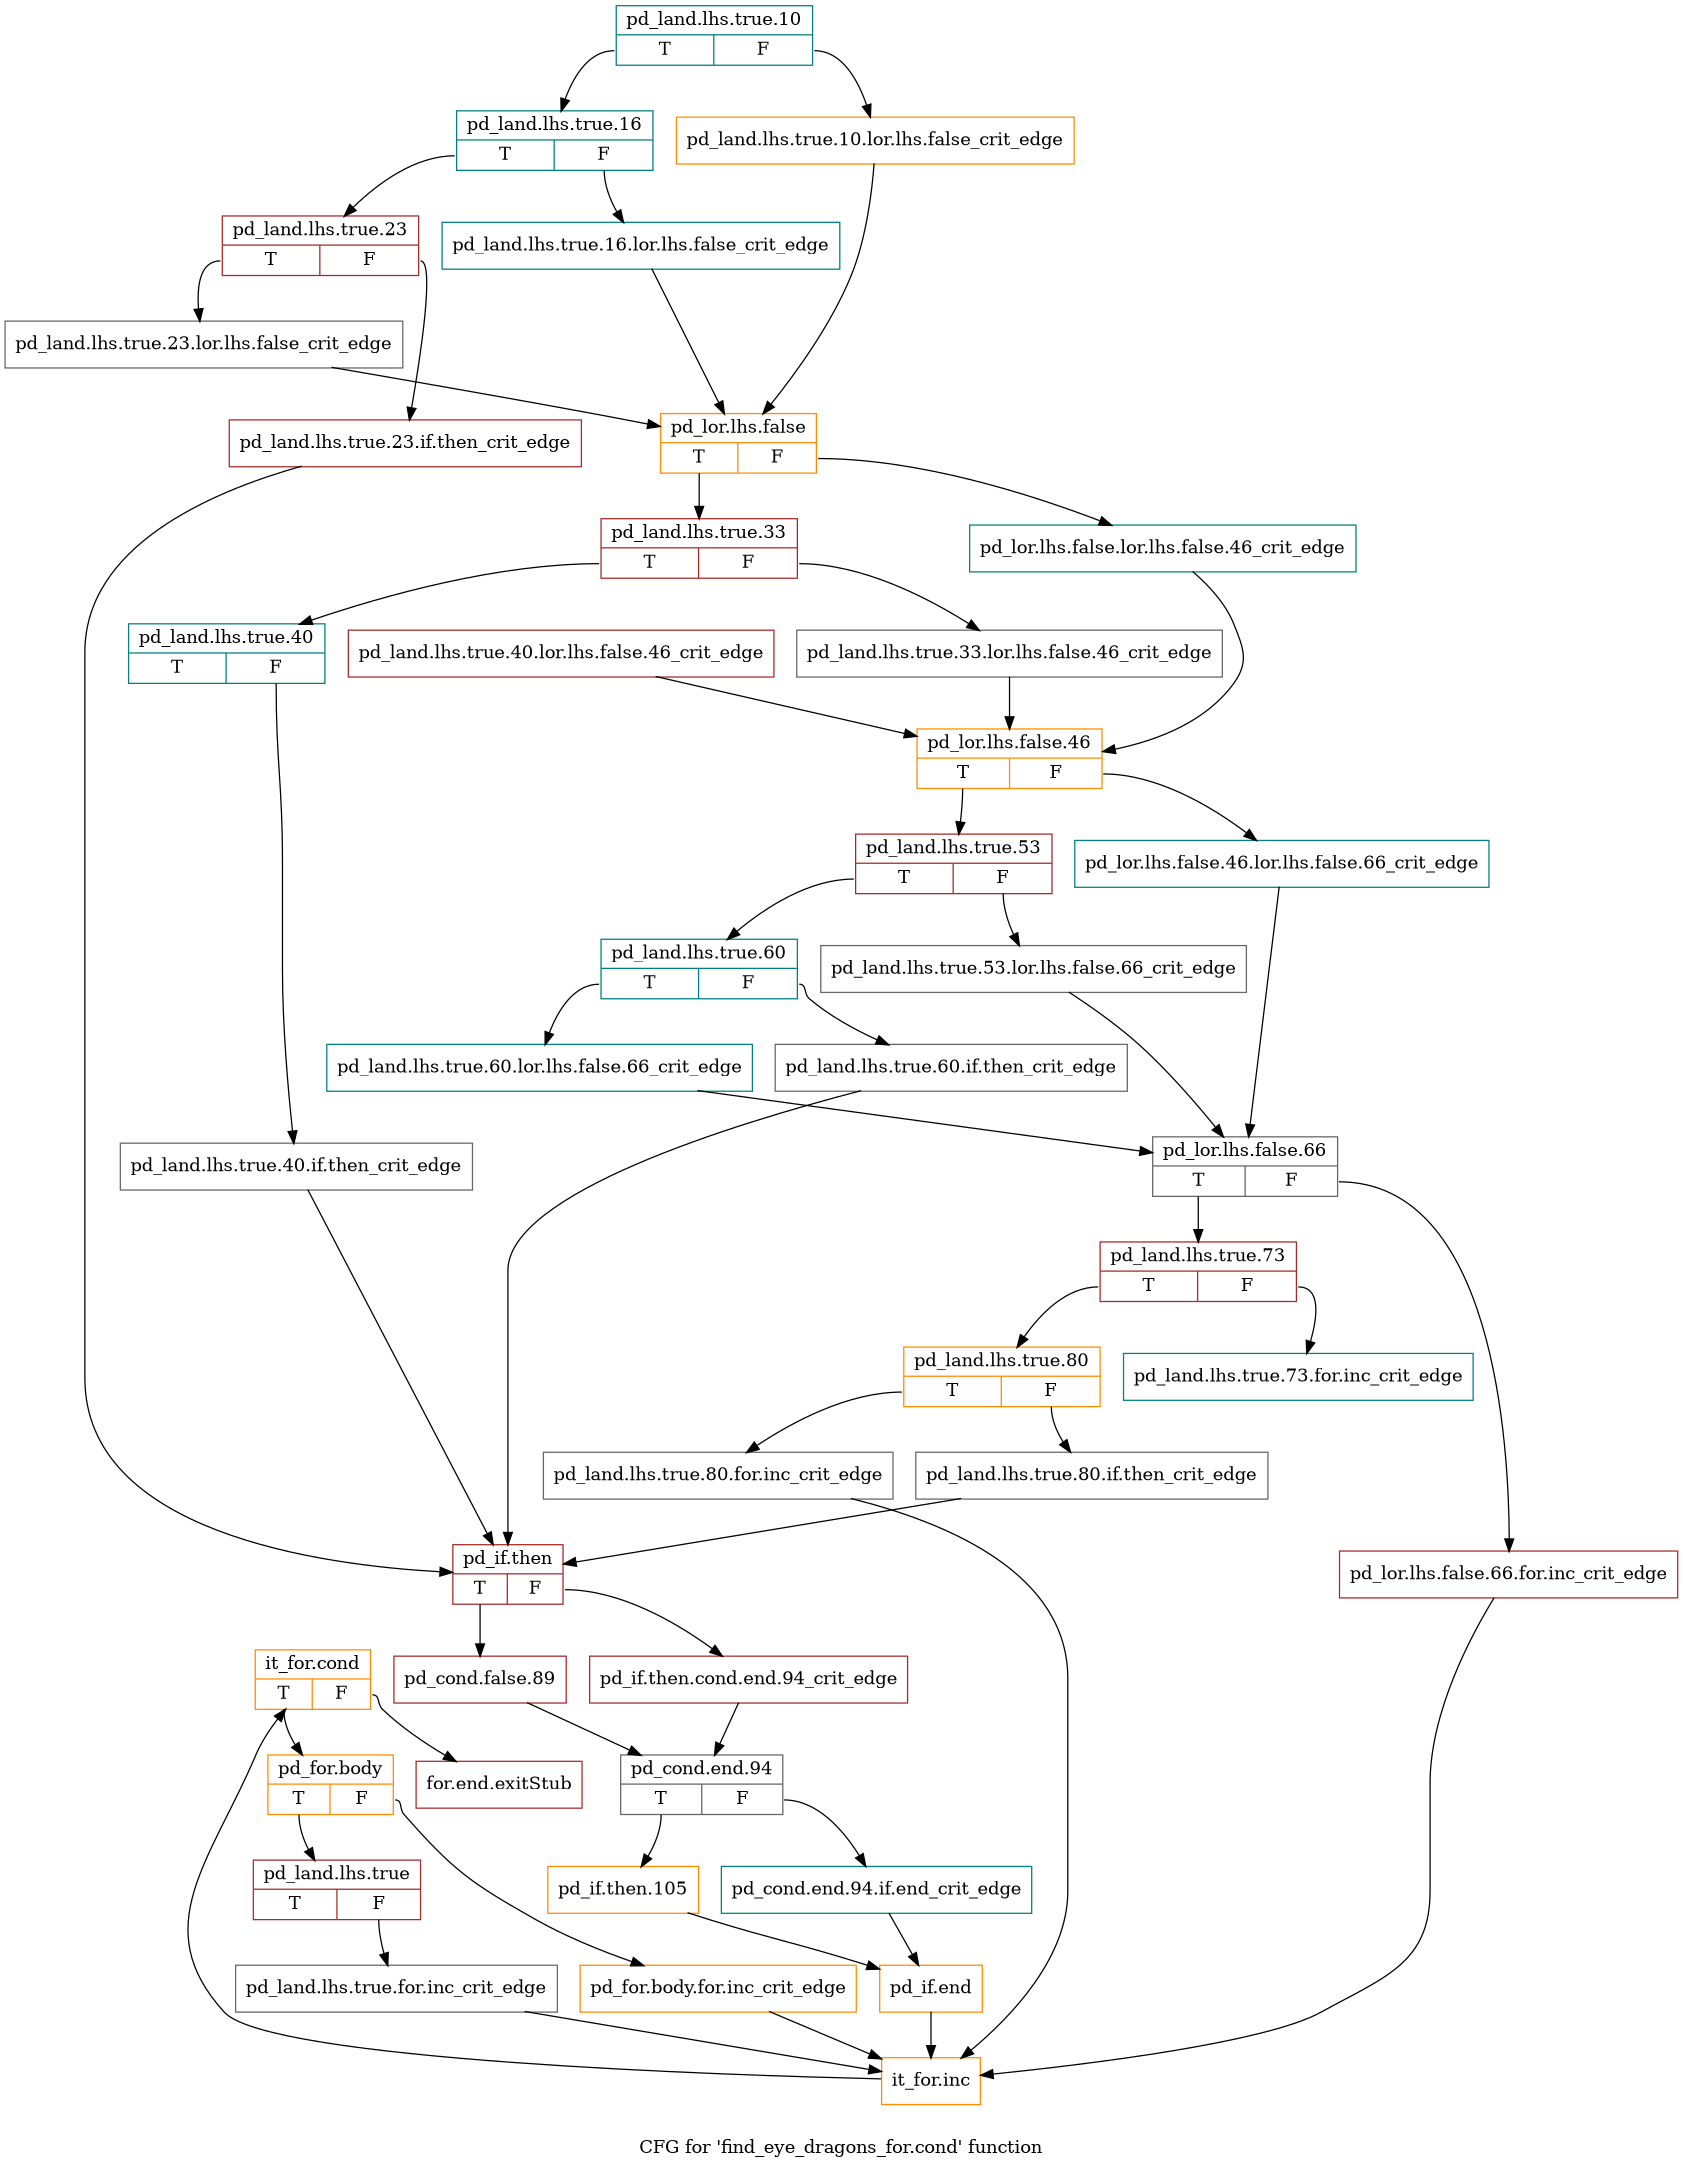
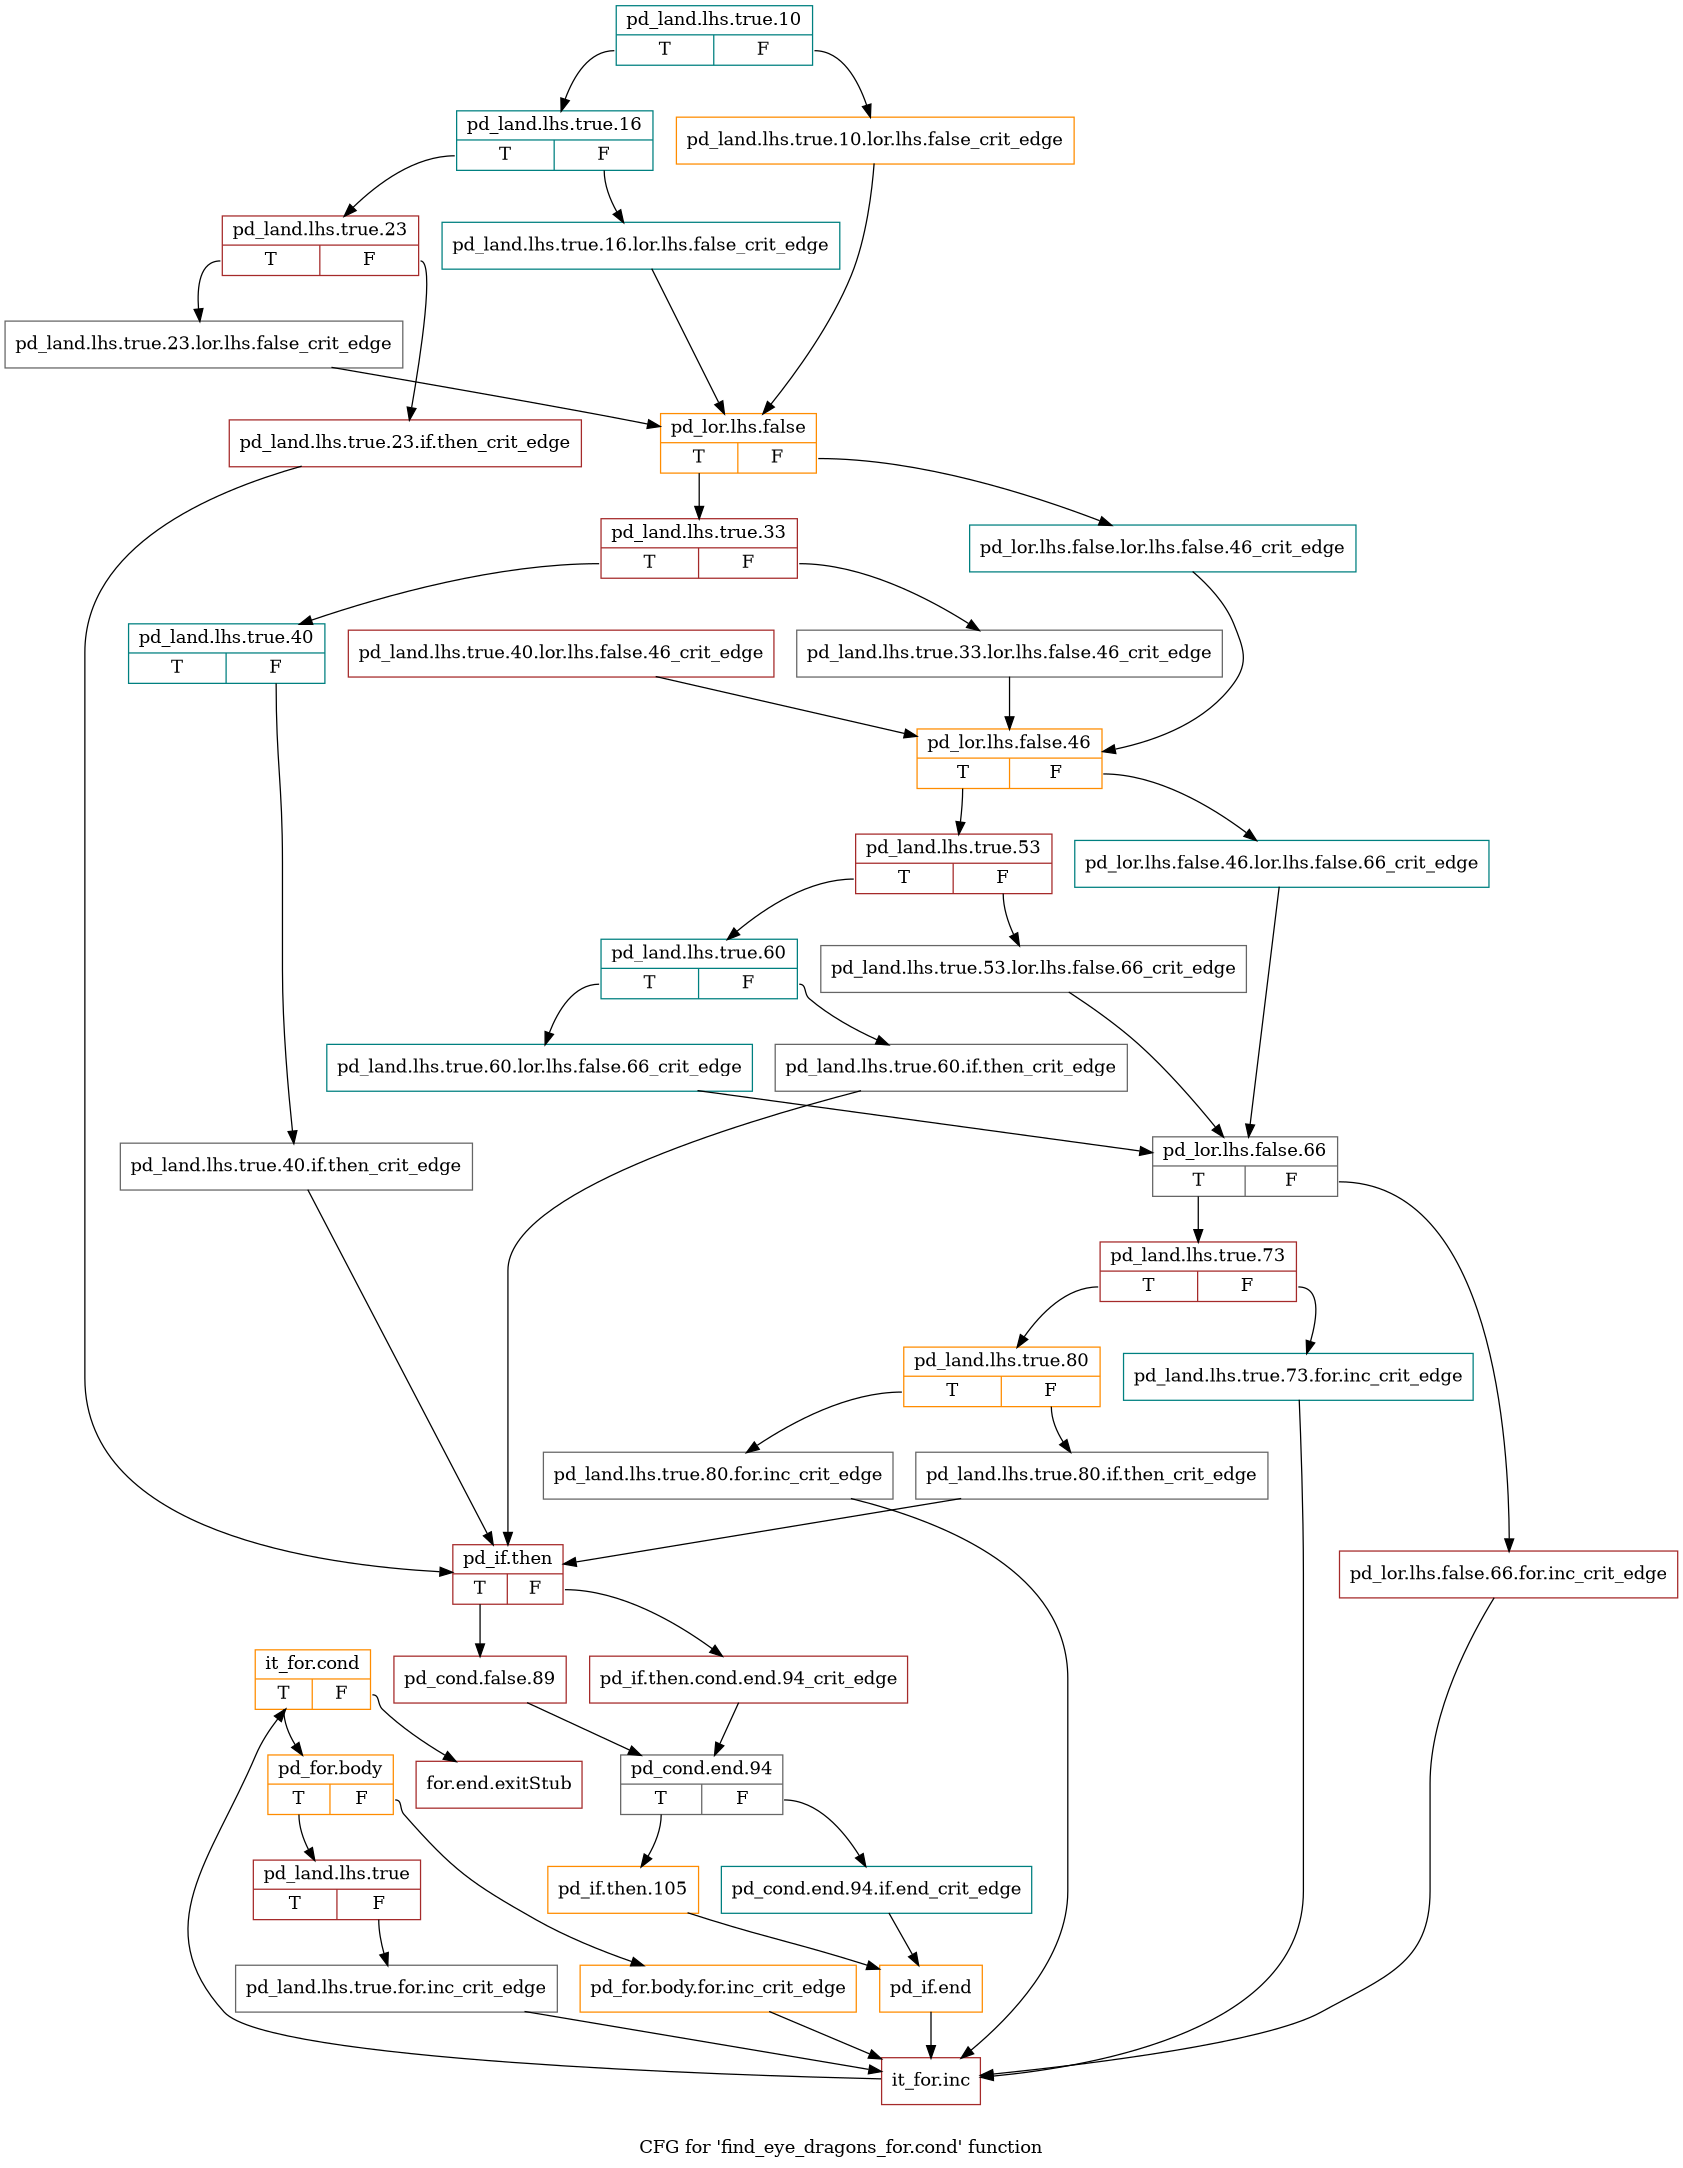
none -> (1303, 1842)
(931, 2081) -> (931, 2081)
